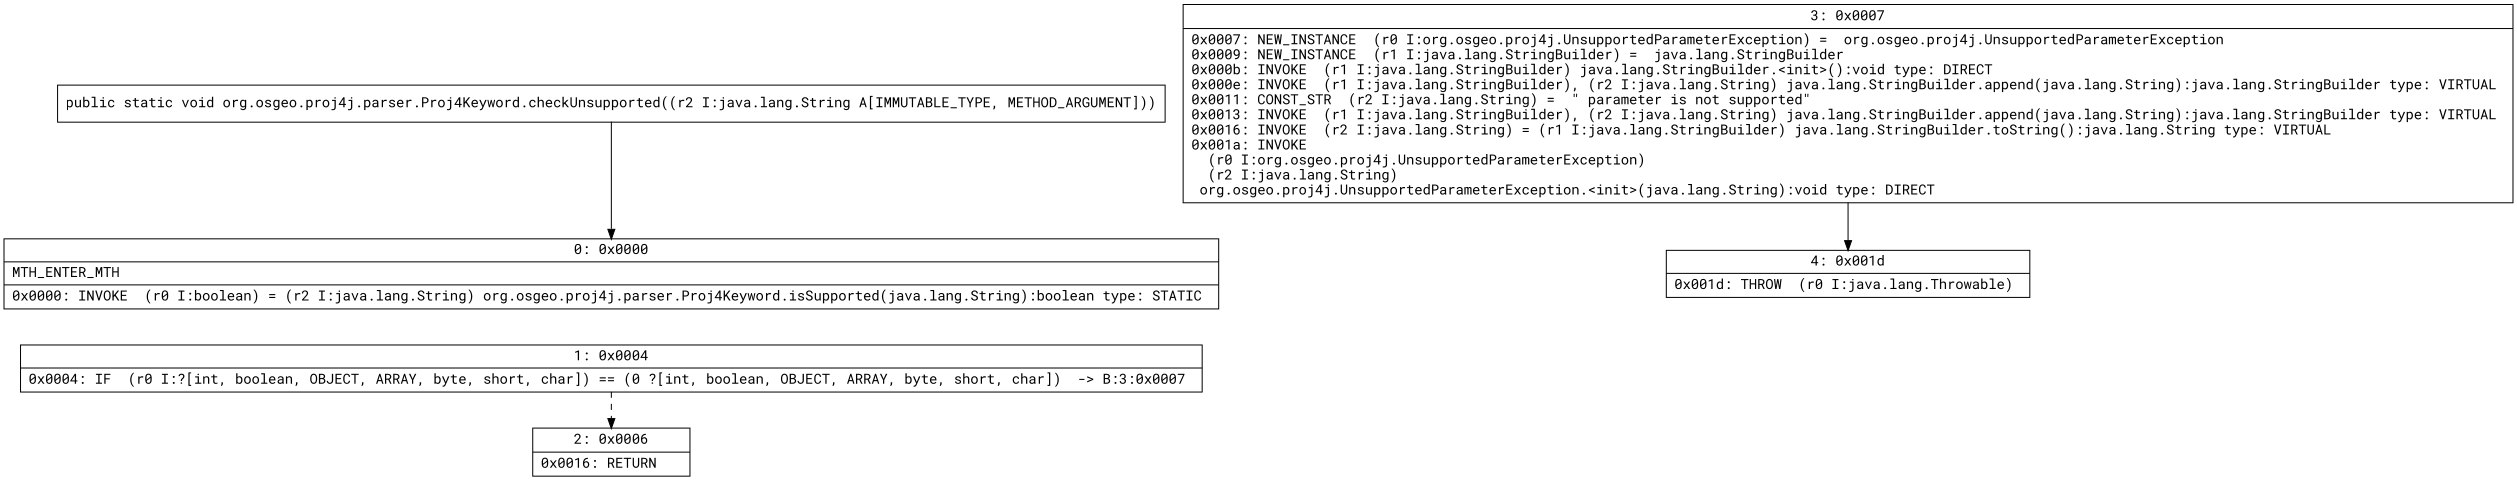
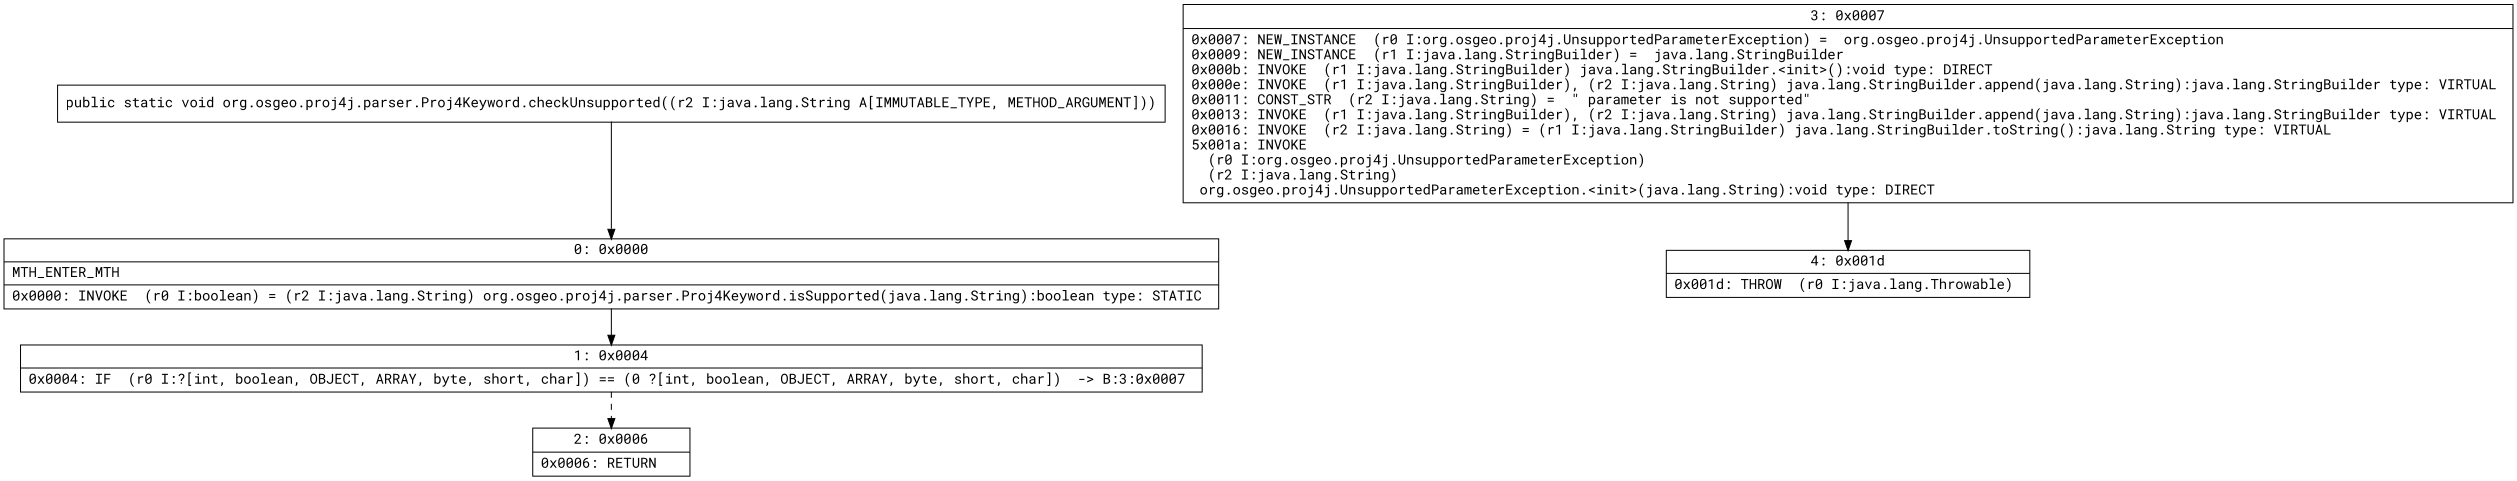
(1258, 145) -> (1258, 145)
none -> (611, 322)
(611, 464) -> (611, 464)
